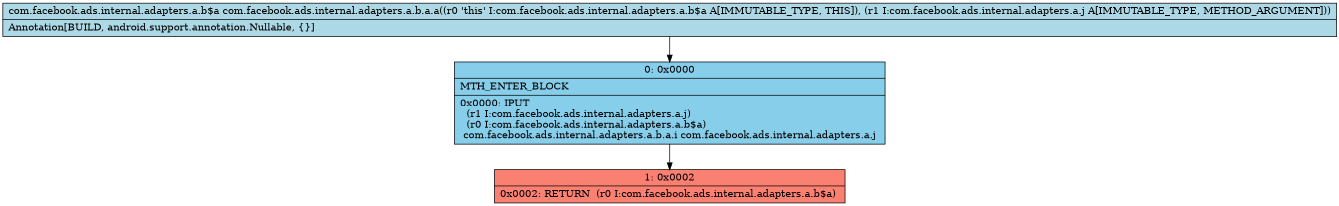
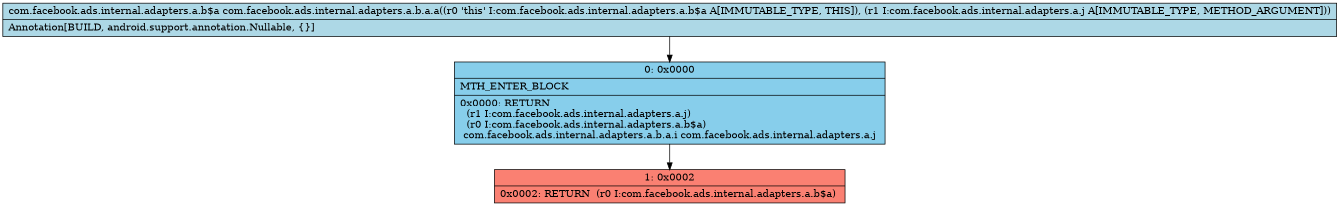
(498, 103) -> (508, 103)
